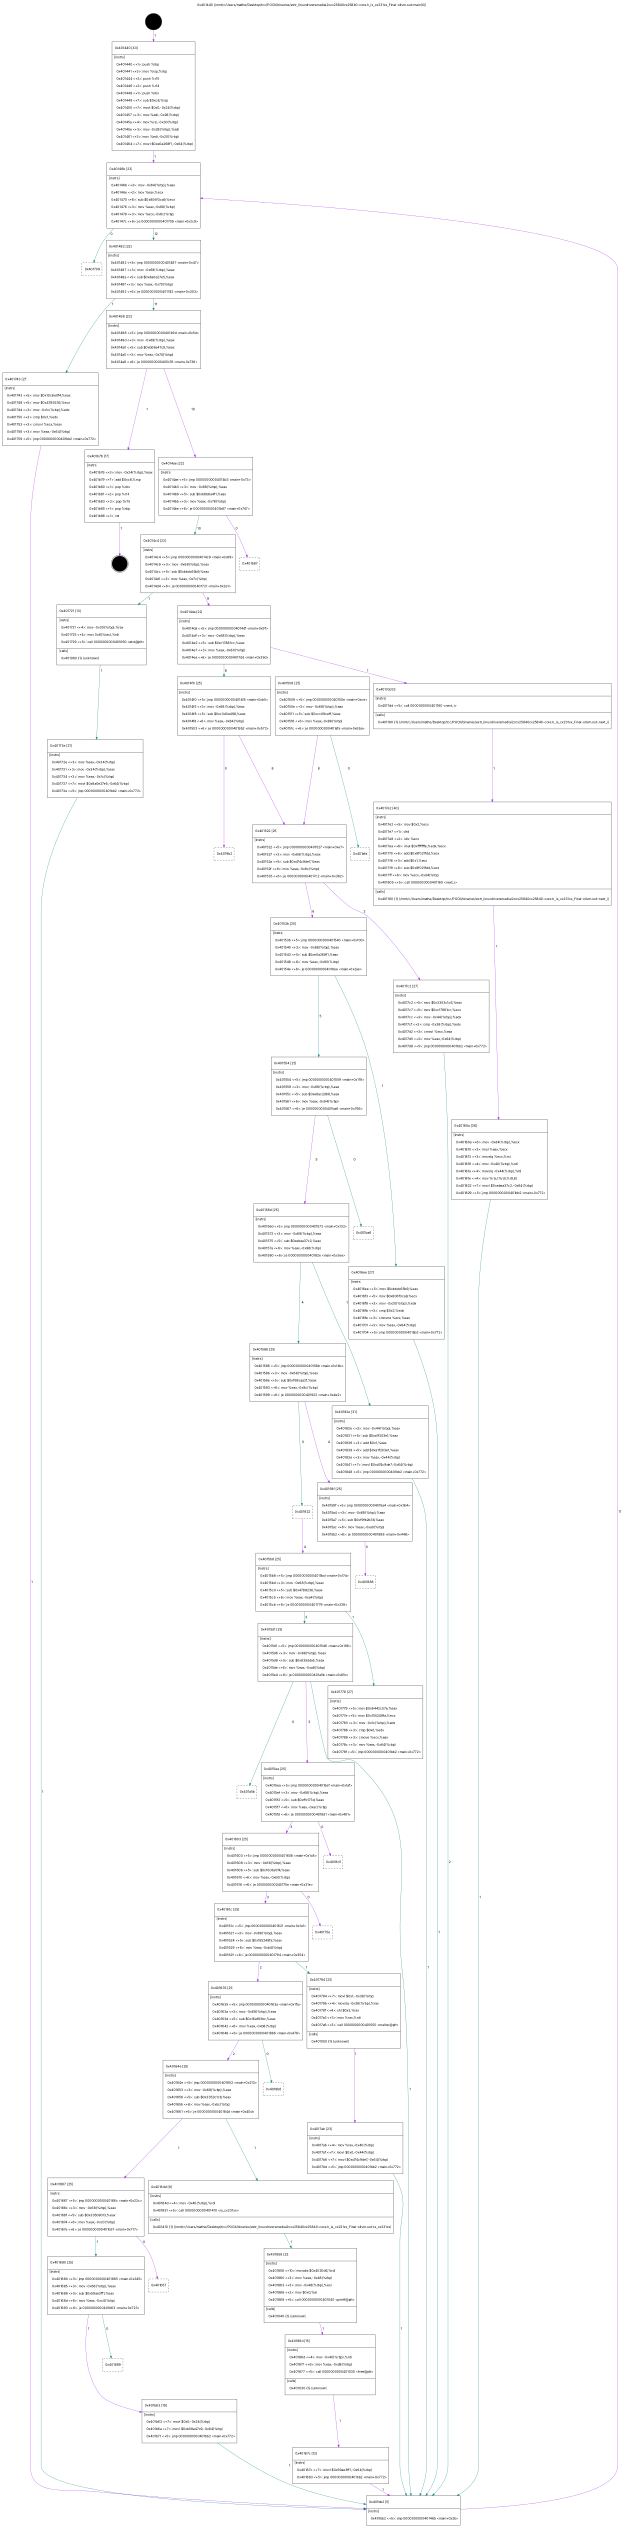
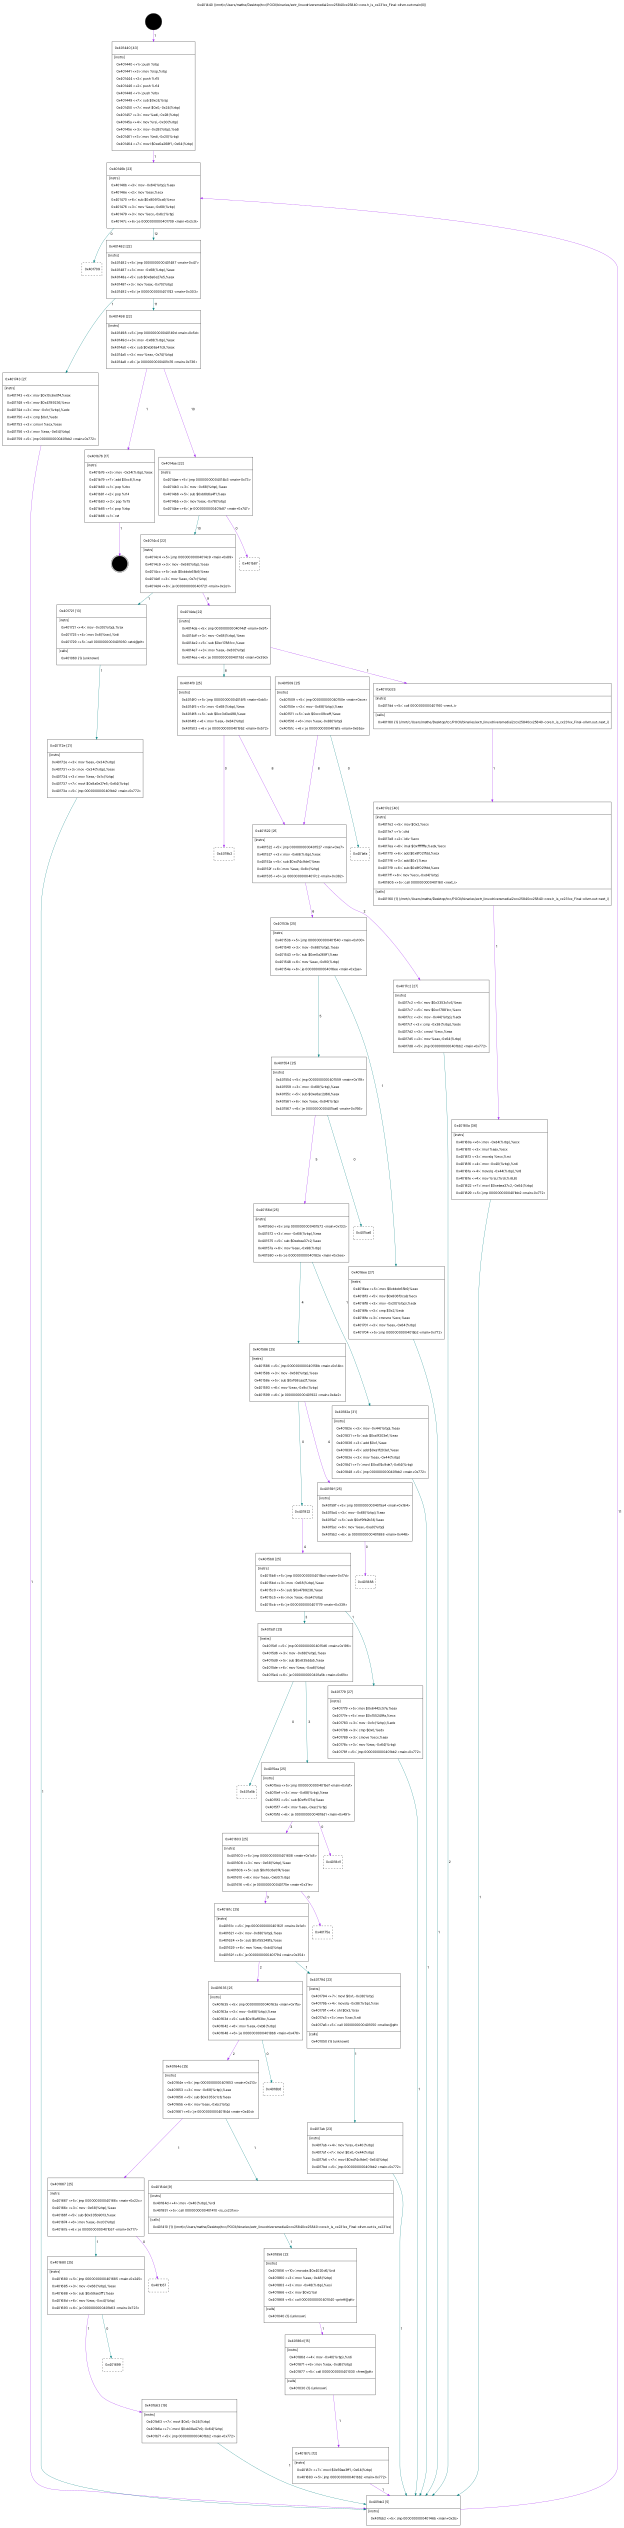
(307, 1721) -> (307, 1721)
(408, 2067) -> (418, 2124)
(354, 2084) -> (354, 2084)
